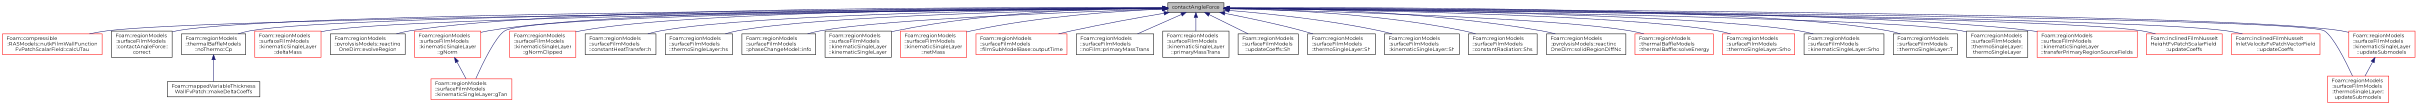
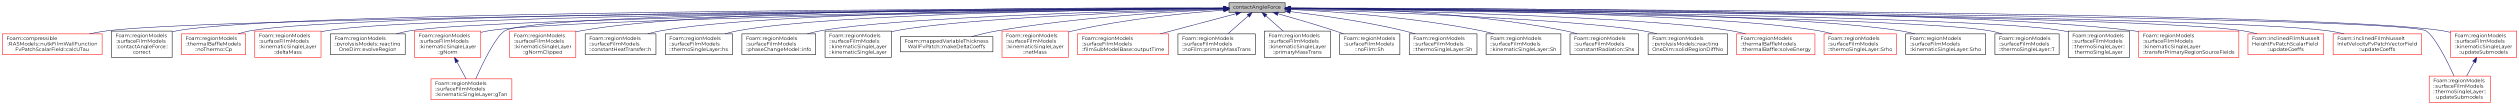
(214, 44) -> (214, 44)
(1268, 44) -> (1370, 44)
(214, 71) -> (1097, 18)
